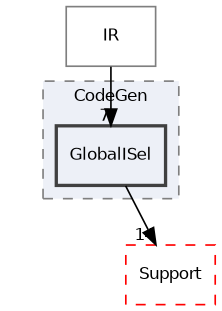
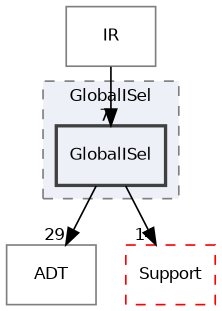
(111, 97) -> (111, 97)
none -> (51, 275)
